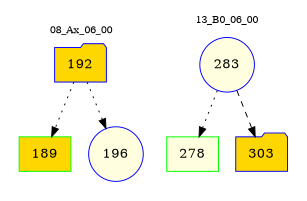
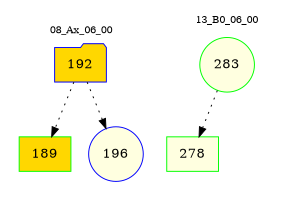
(227, 65) -> (227, 65)
(262, 154) -> none
